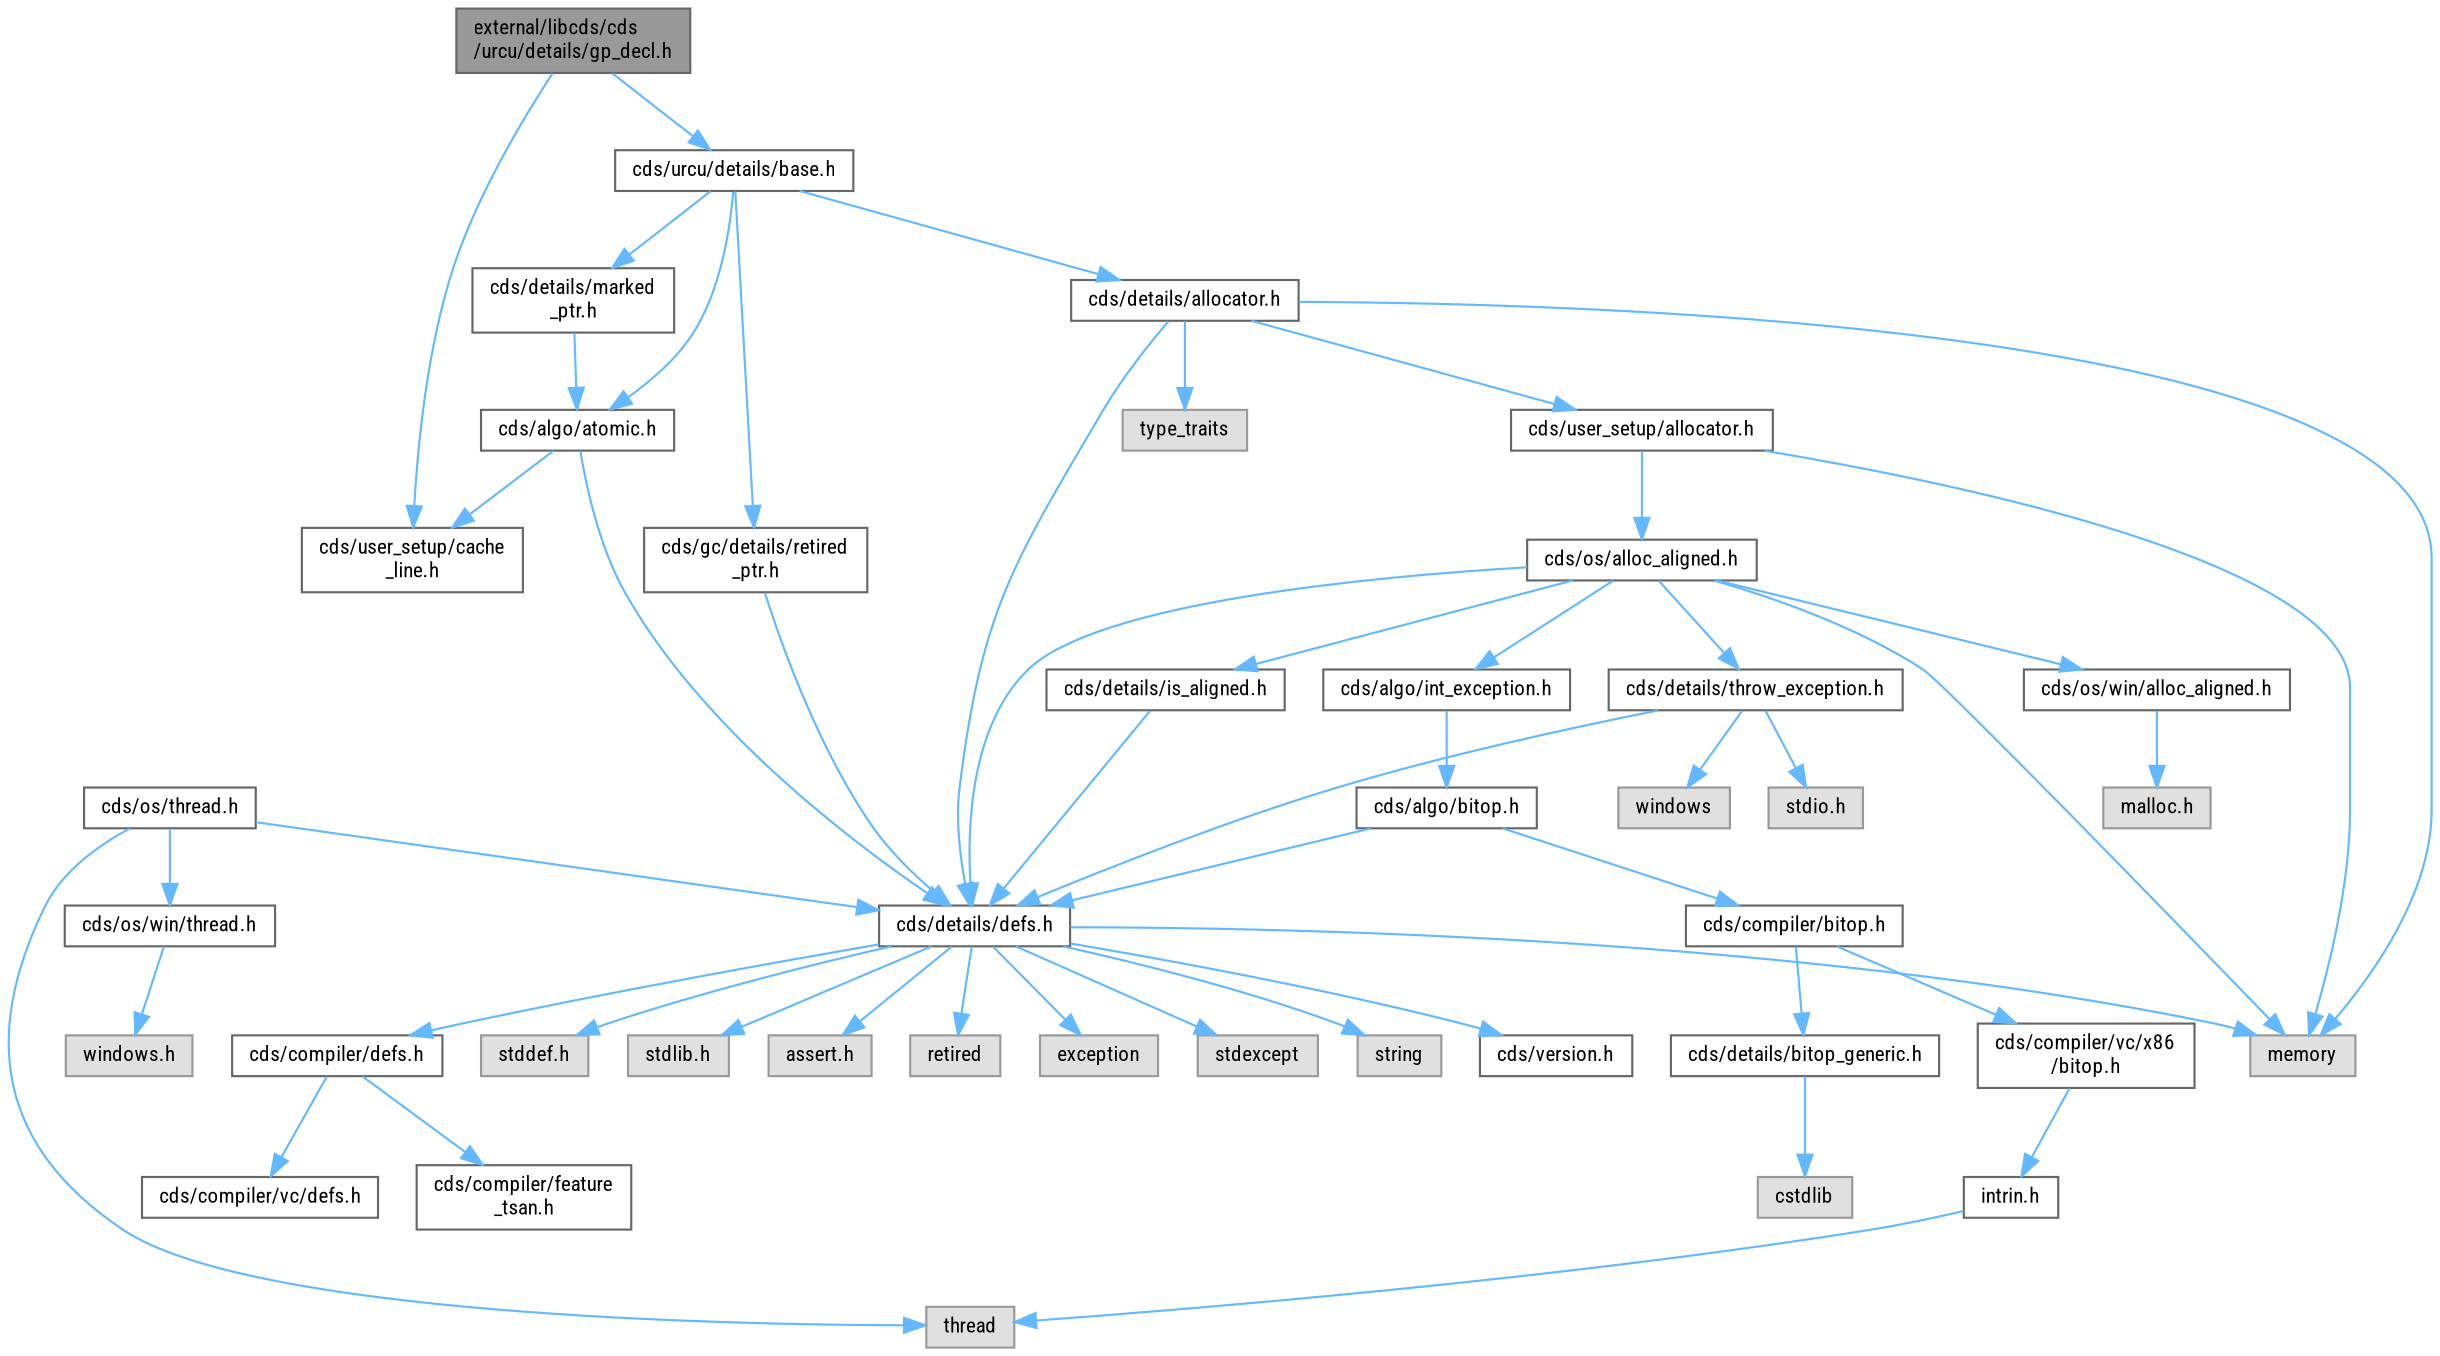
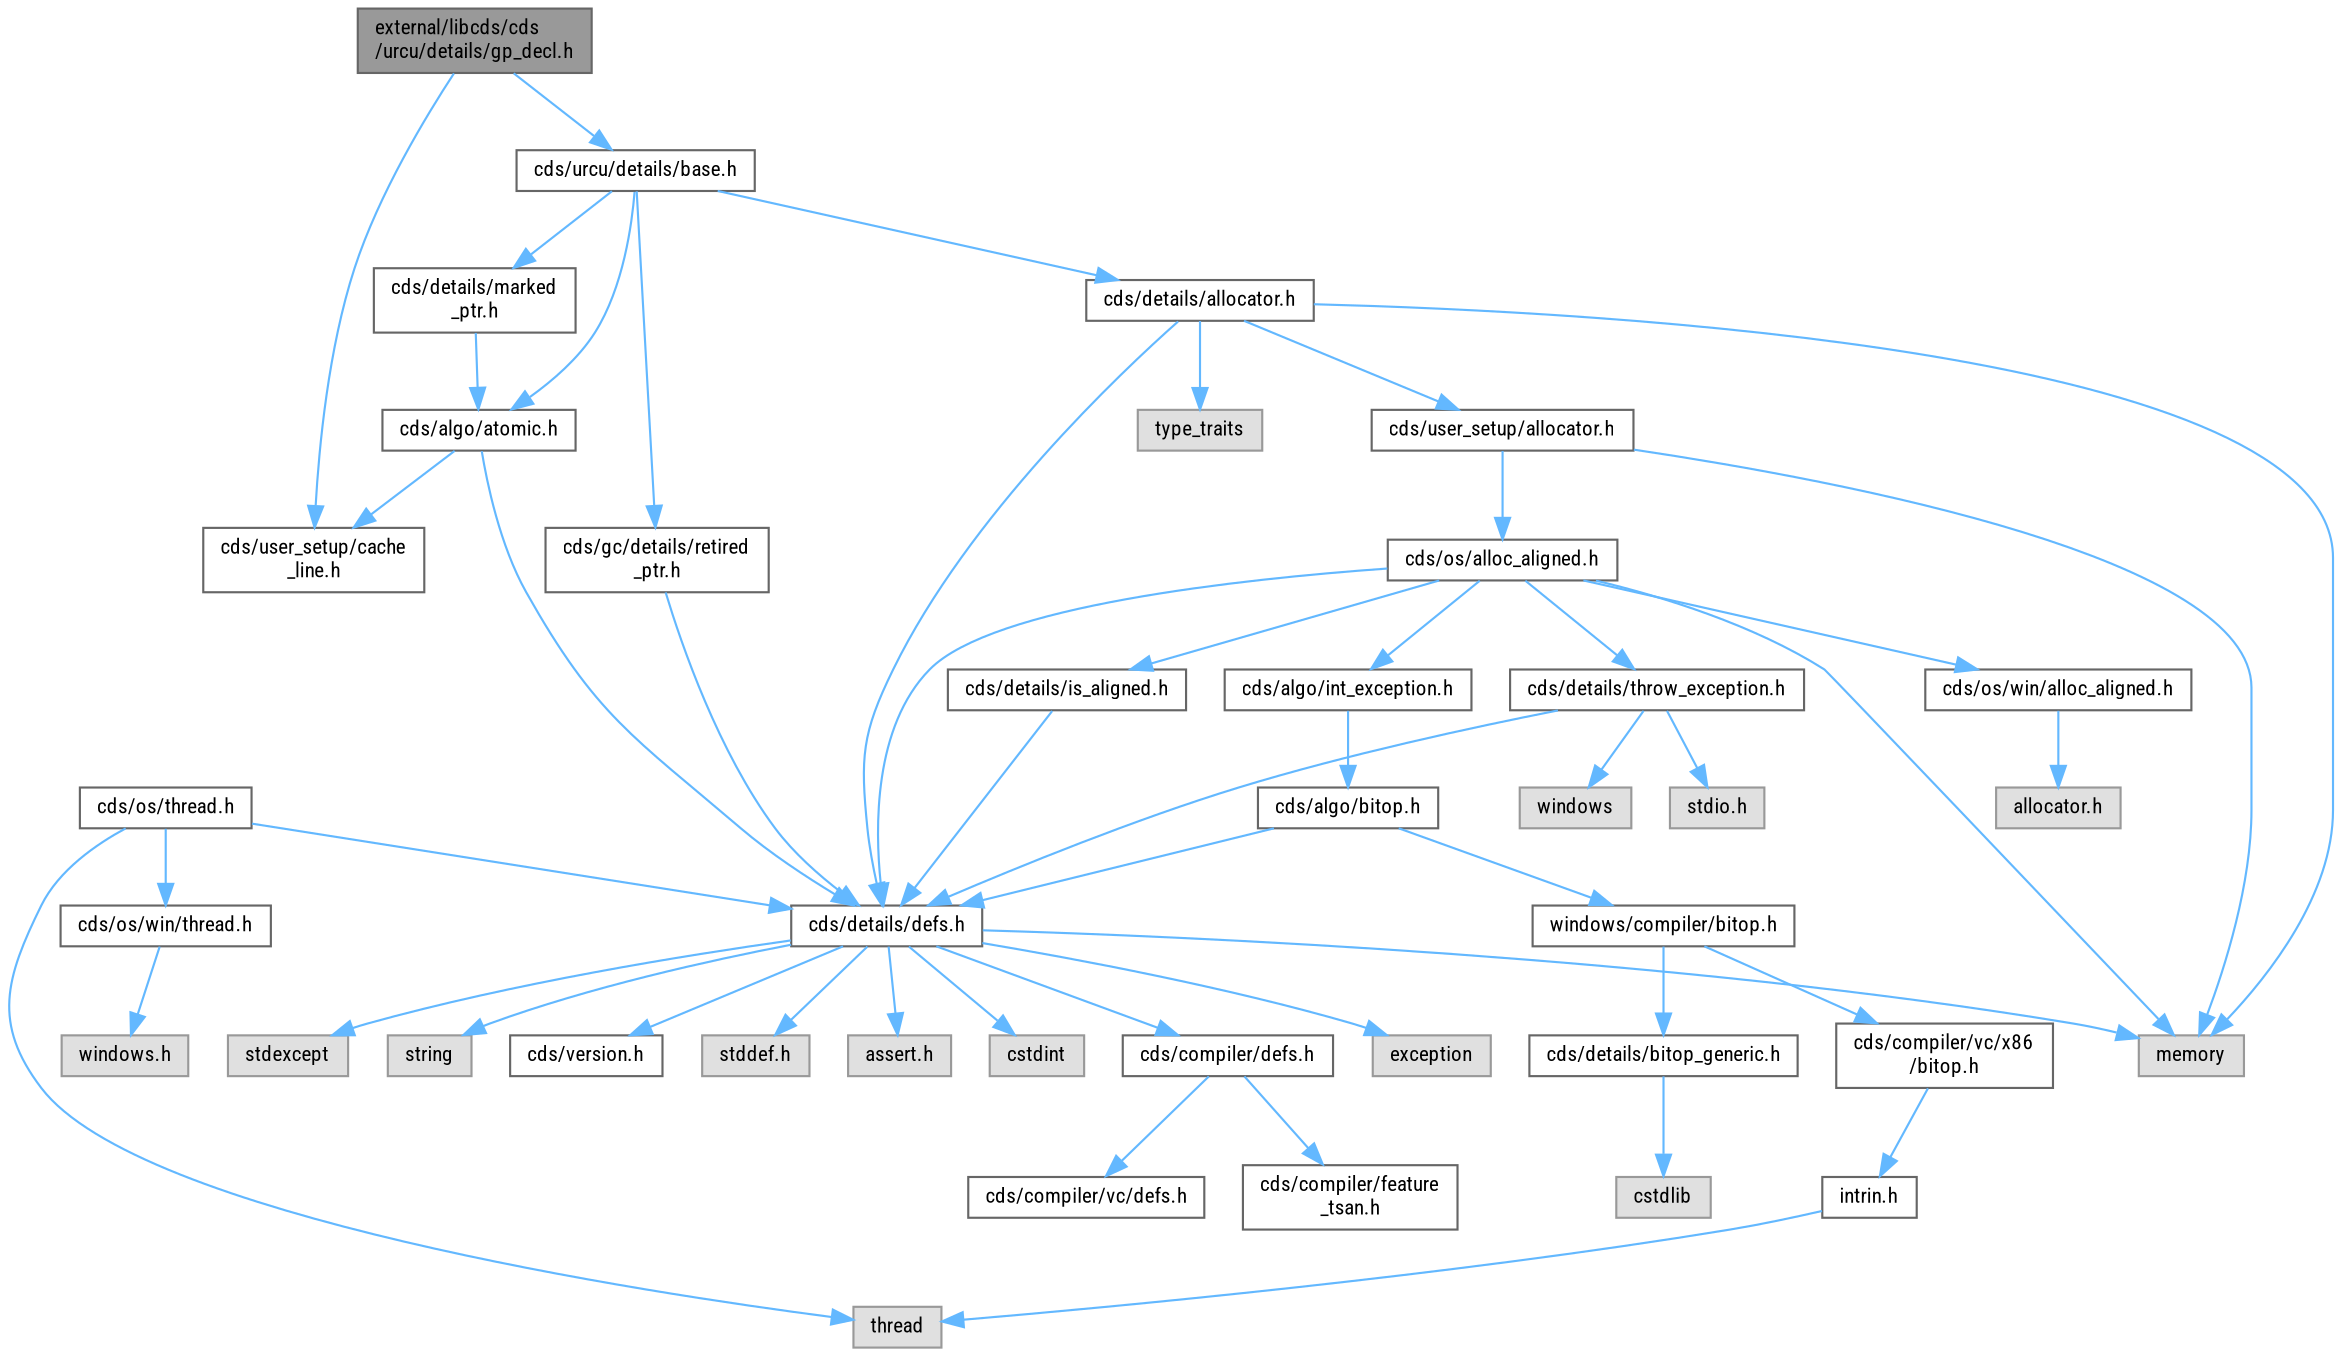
(2157, 808) -> (2058, 808)
(1794, 926) -> (1664, 926)
(678, 1056) -> none
(955, 1056) -> (1037, 1056)
